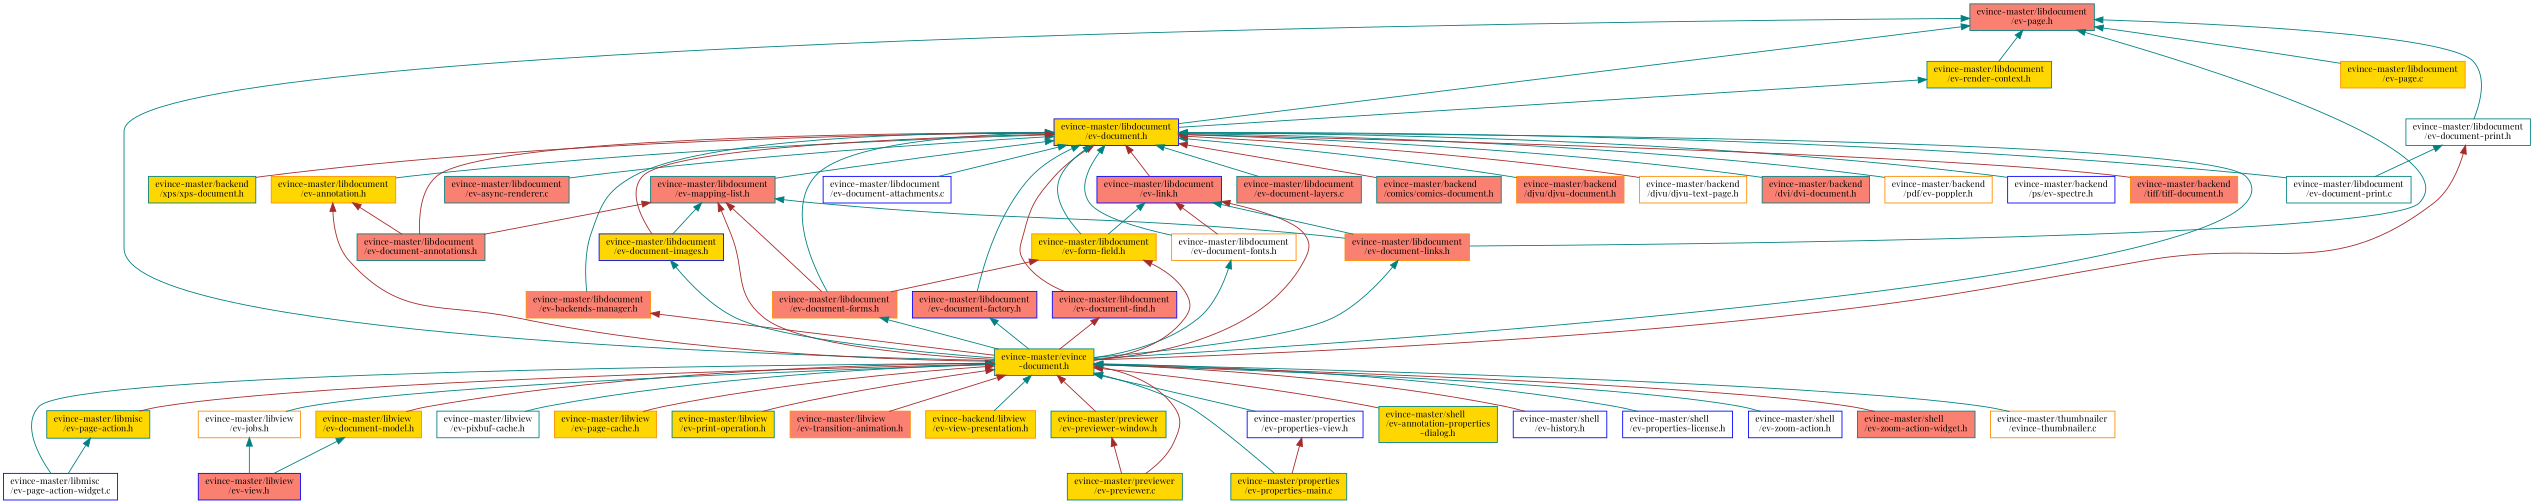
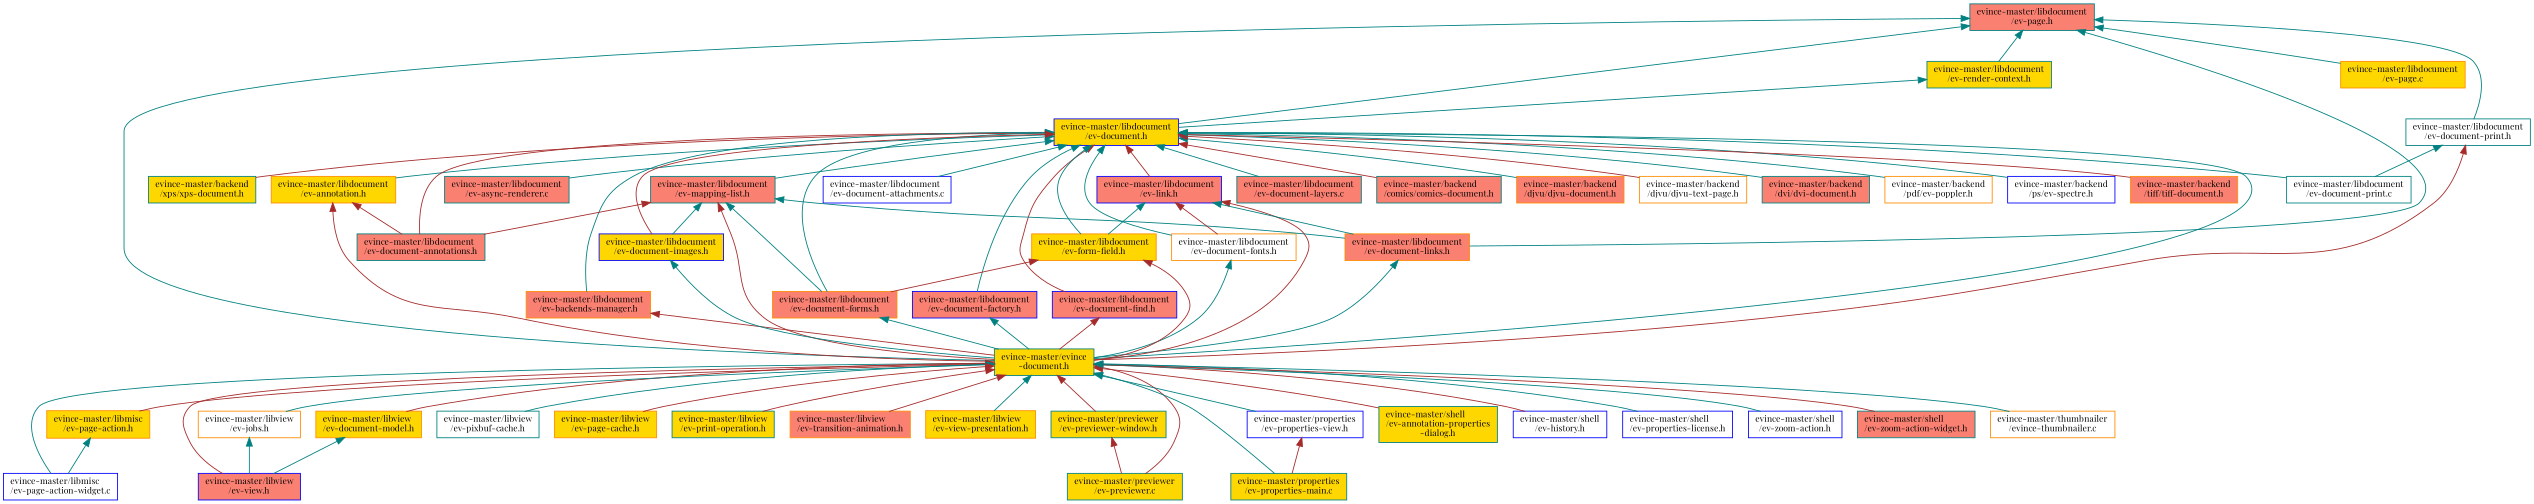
(777, 250) -> (777, 250)
none -> (544, 375)
(98, 424) -> (98, 424)
(981, 424) -> (981, 424)
